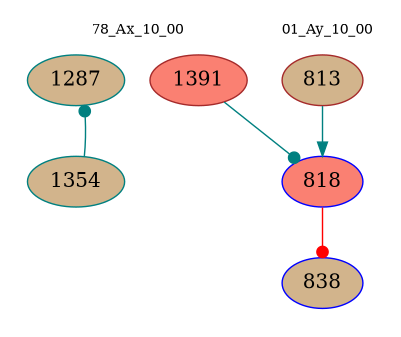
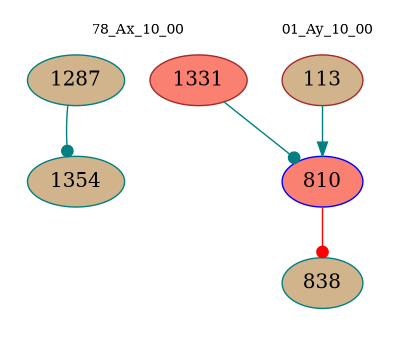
(199, 80) -> (199, 80)
(323, 80) -> (323, 80)
(85, 137) -> (67, 125)
(323, 182) -> (323, 182)
(323, 283) -> (323, 283)
